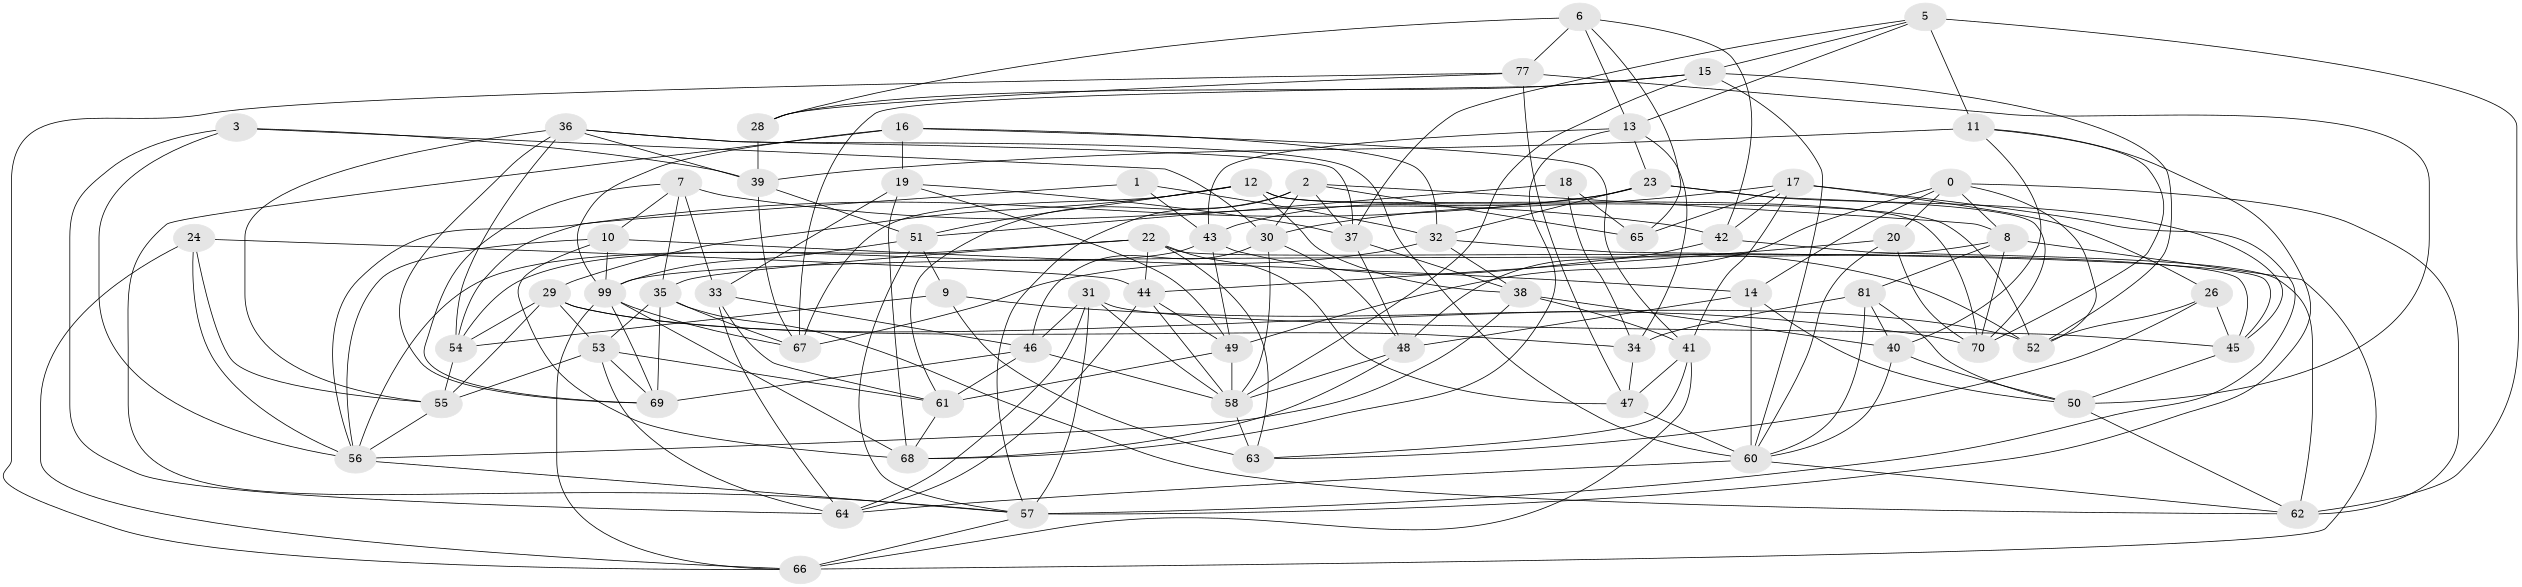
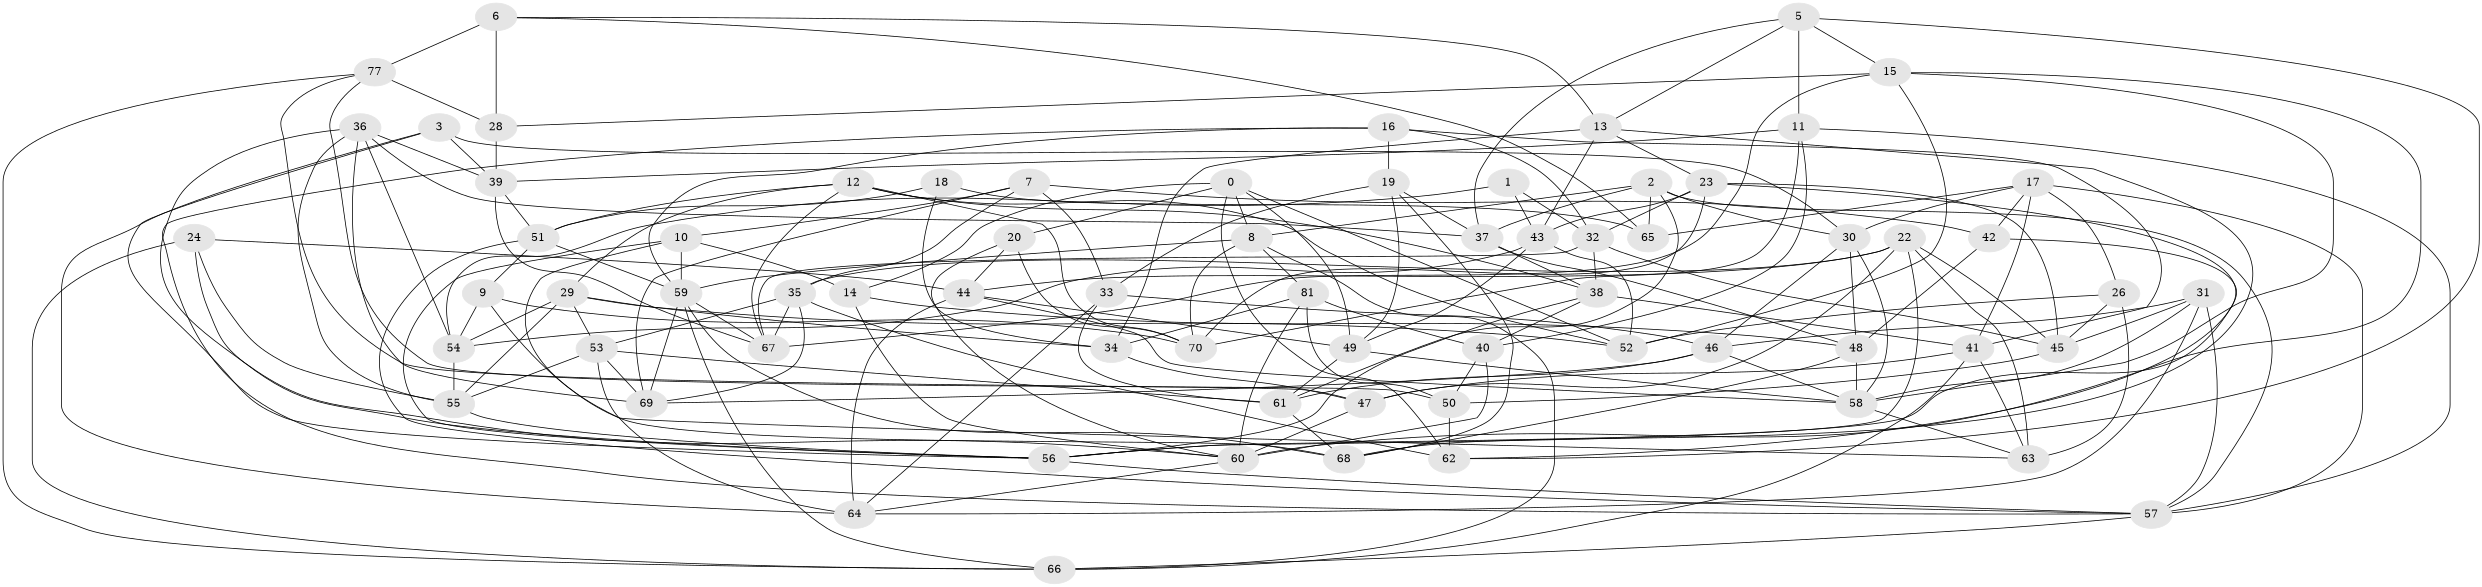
(1733, 59) -> none
(605, 293) -> (681, 293)
(1902, 374) -> none
(2024, 487) -> none
